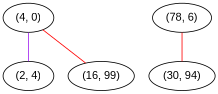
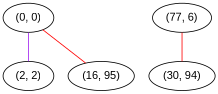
(28, 18) -> (28, 18)
(182, 18) -> (182, 18)
(28, 76) -> (28, 76)
(101, 76) -> (101, 76)
